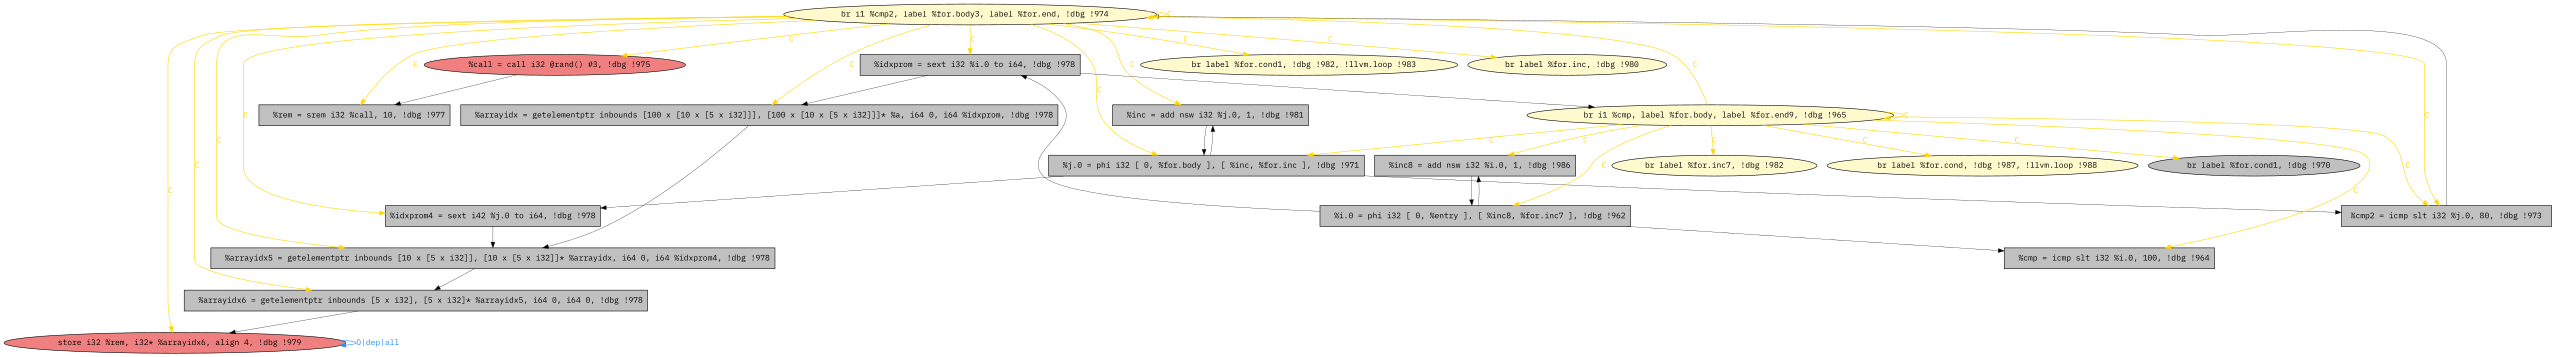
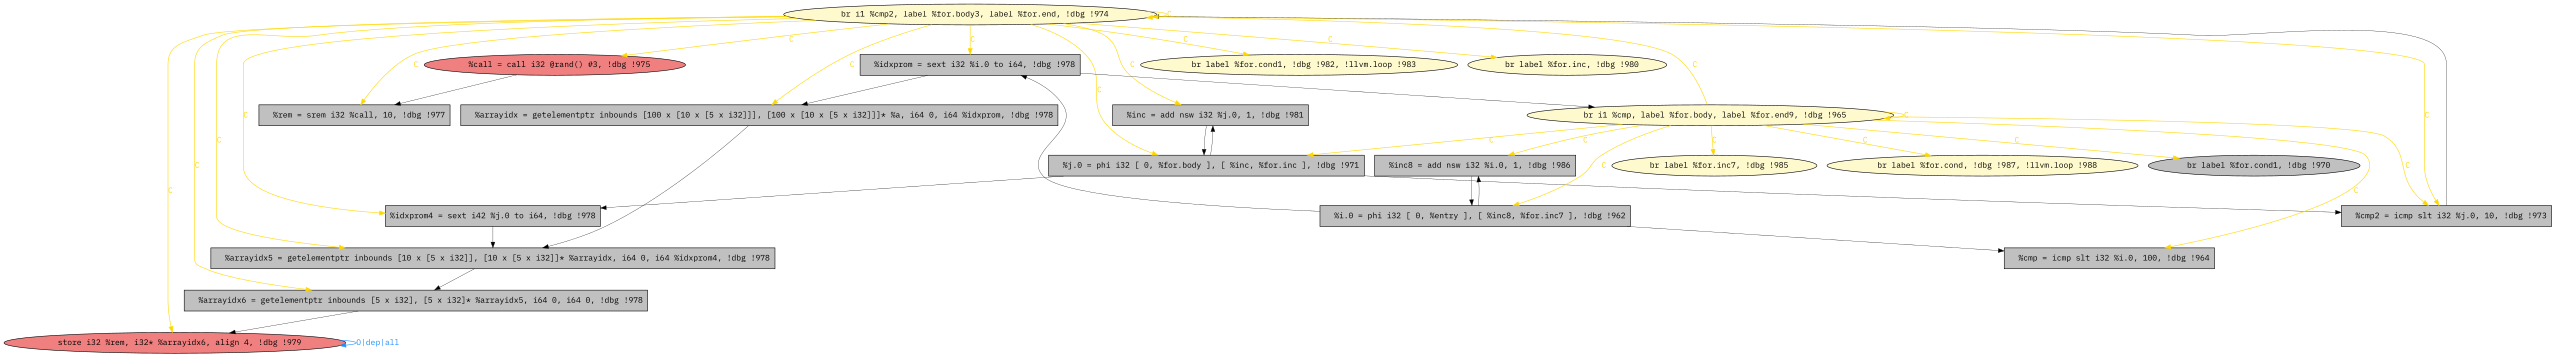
(1714, 166) -> (1714, 166)
(2446, 216) -> (2446, 216)
